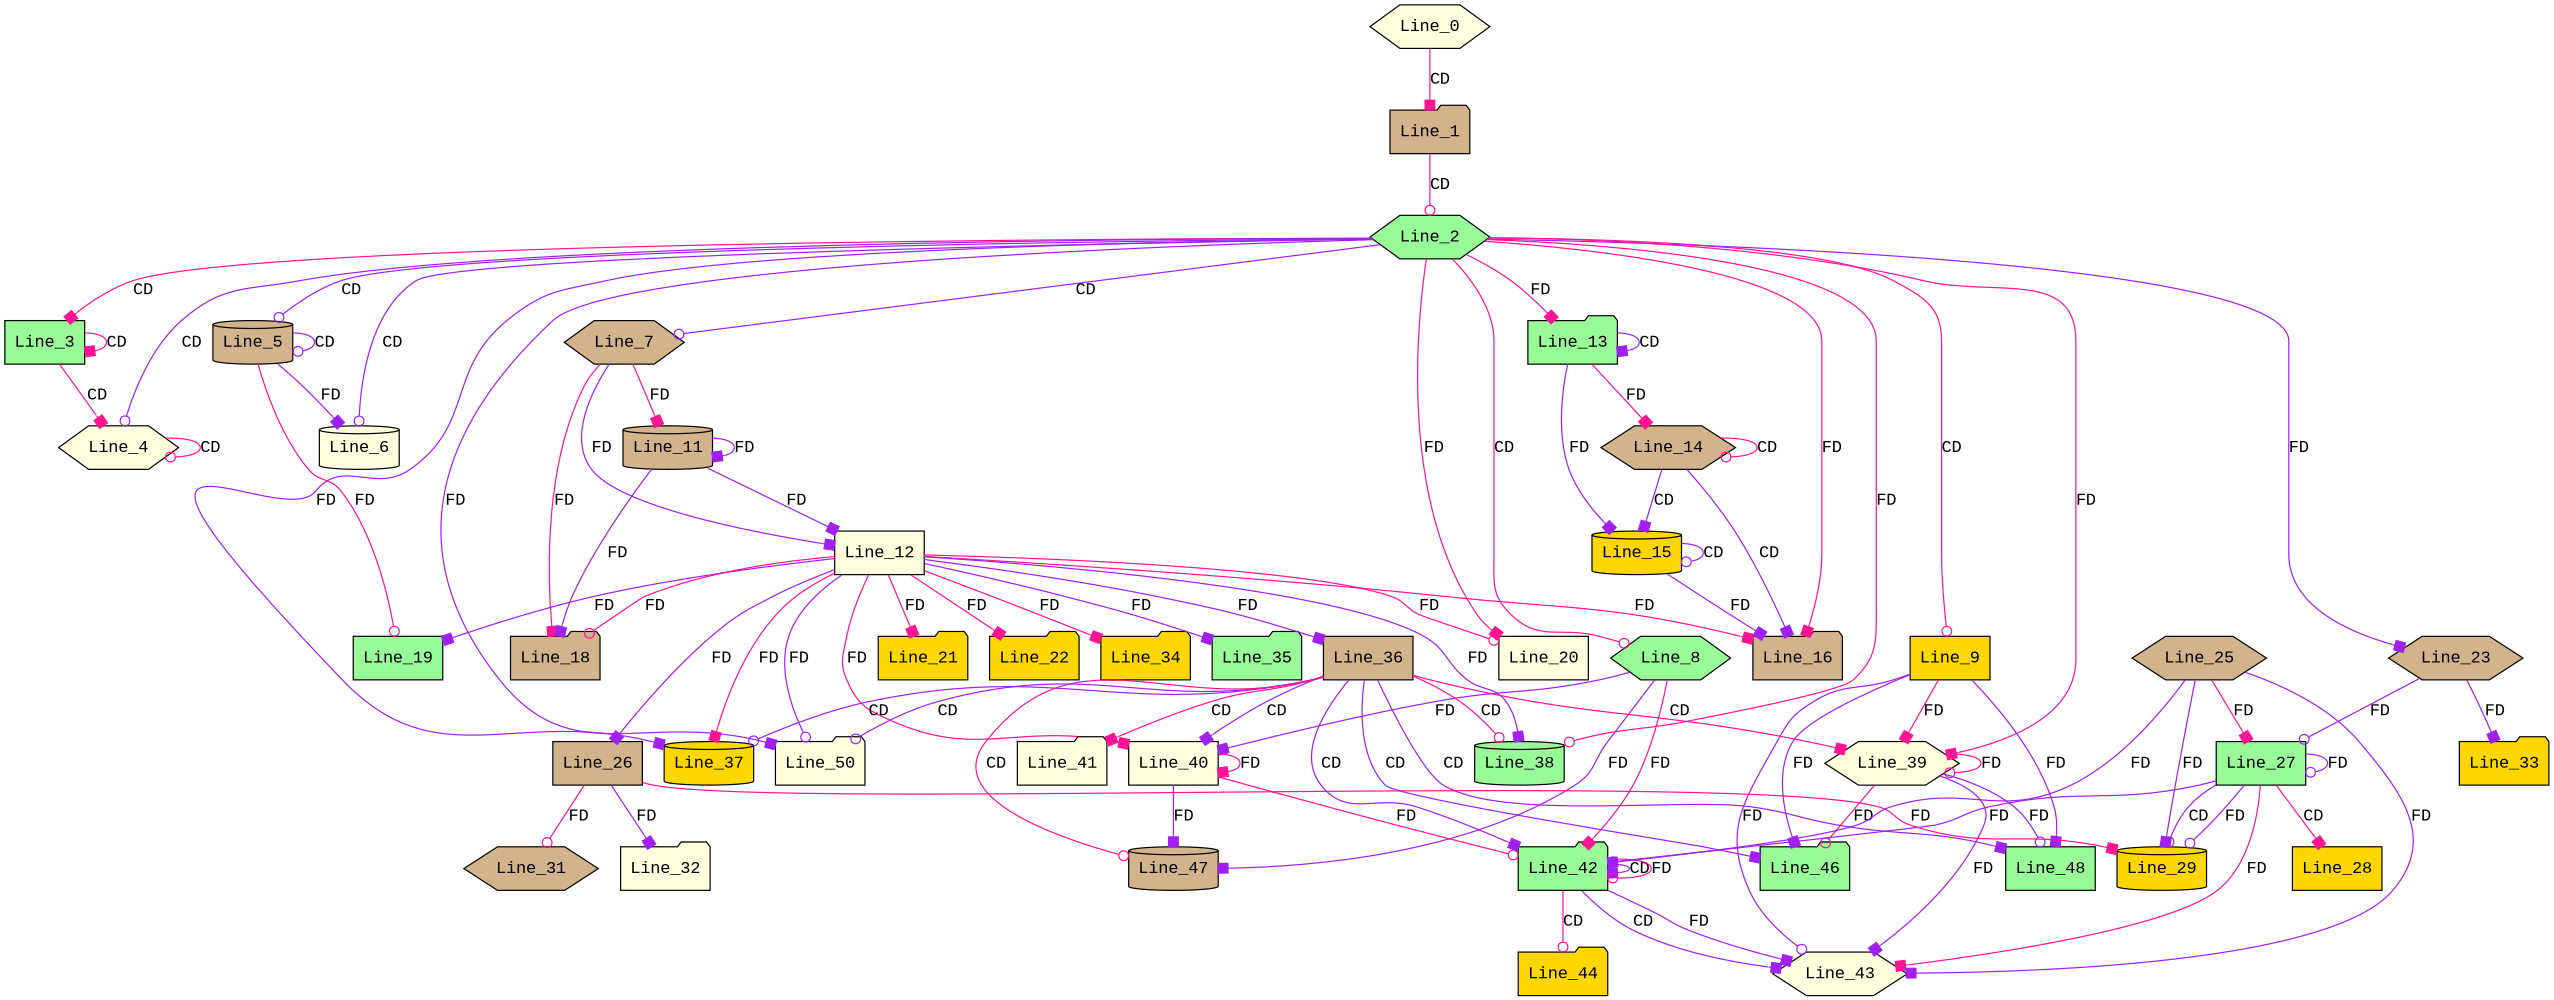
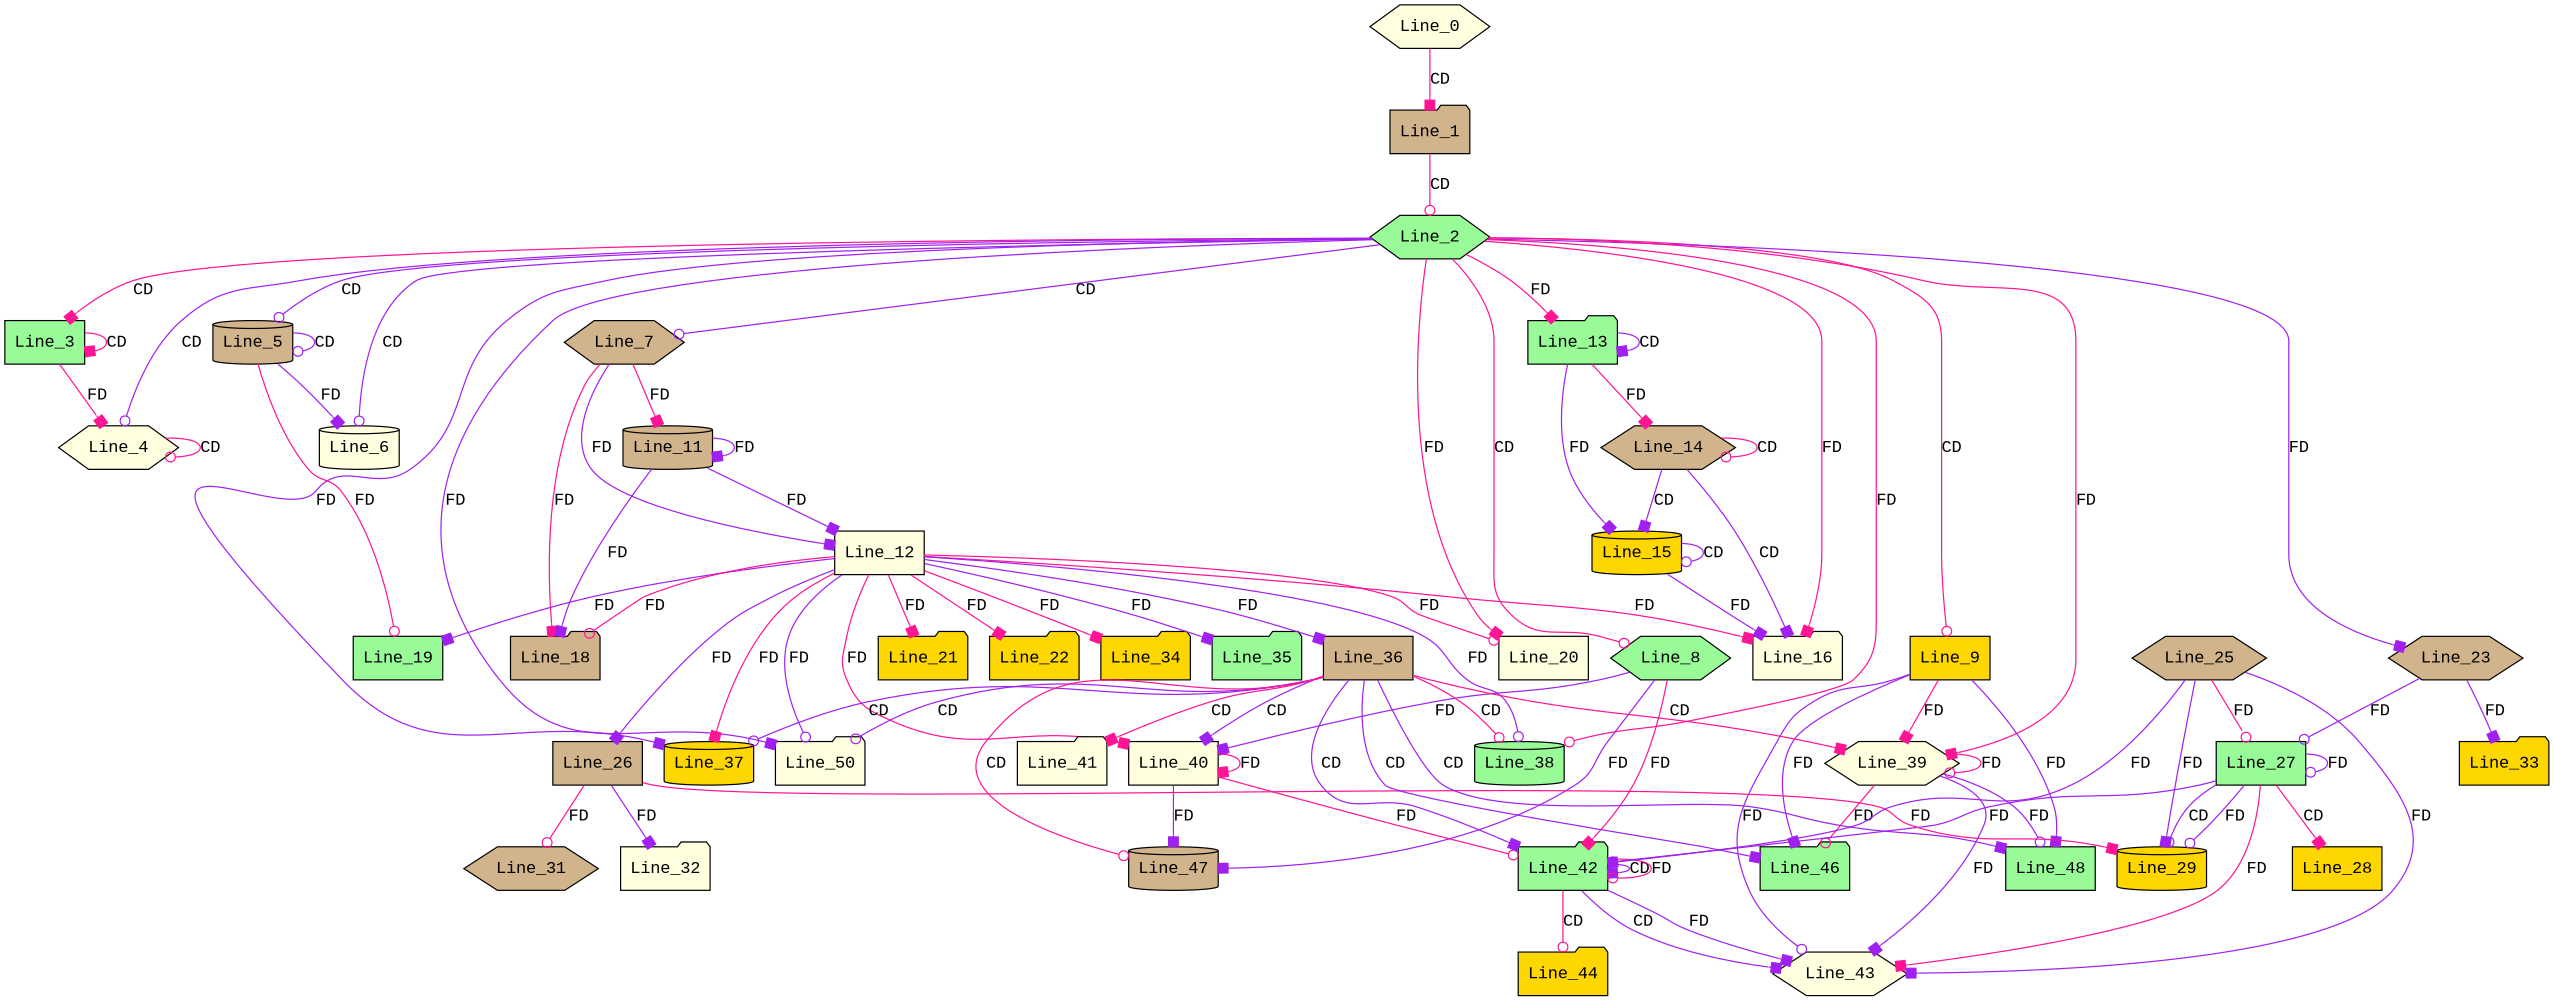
(97, 395) -> (97, 395)
(1246, 590) -> (1246, 590)
(1798, 658) -> (1798, 658)
(2227, 705) -> (2227, 705)
